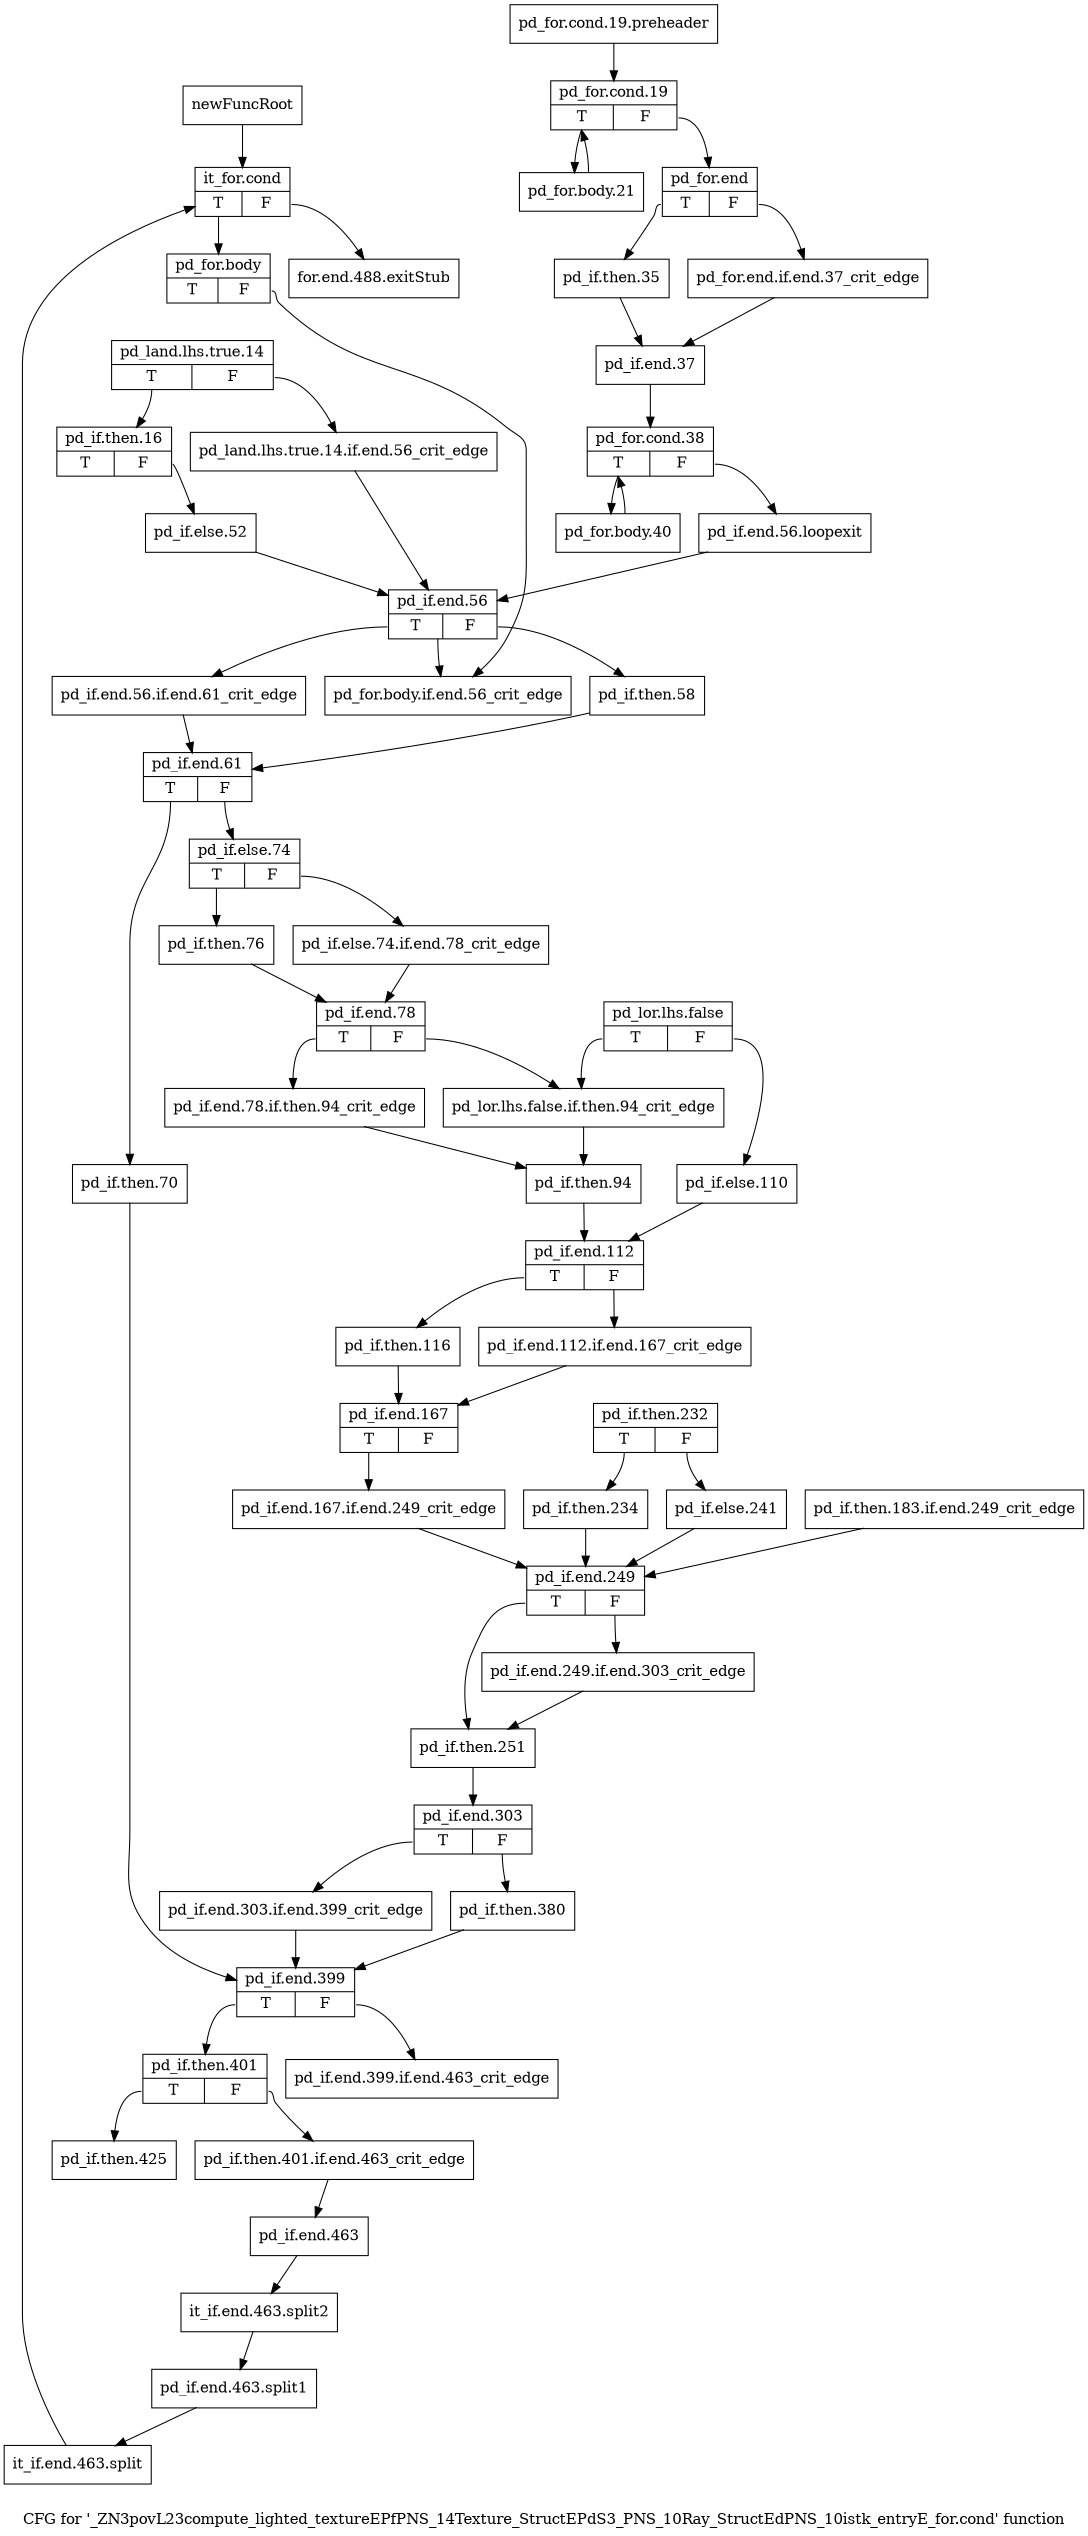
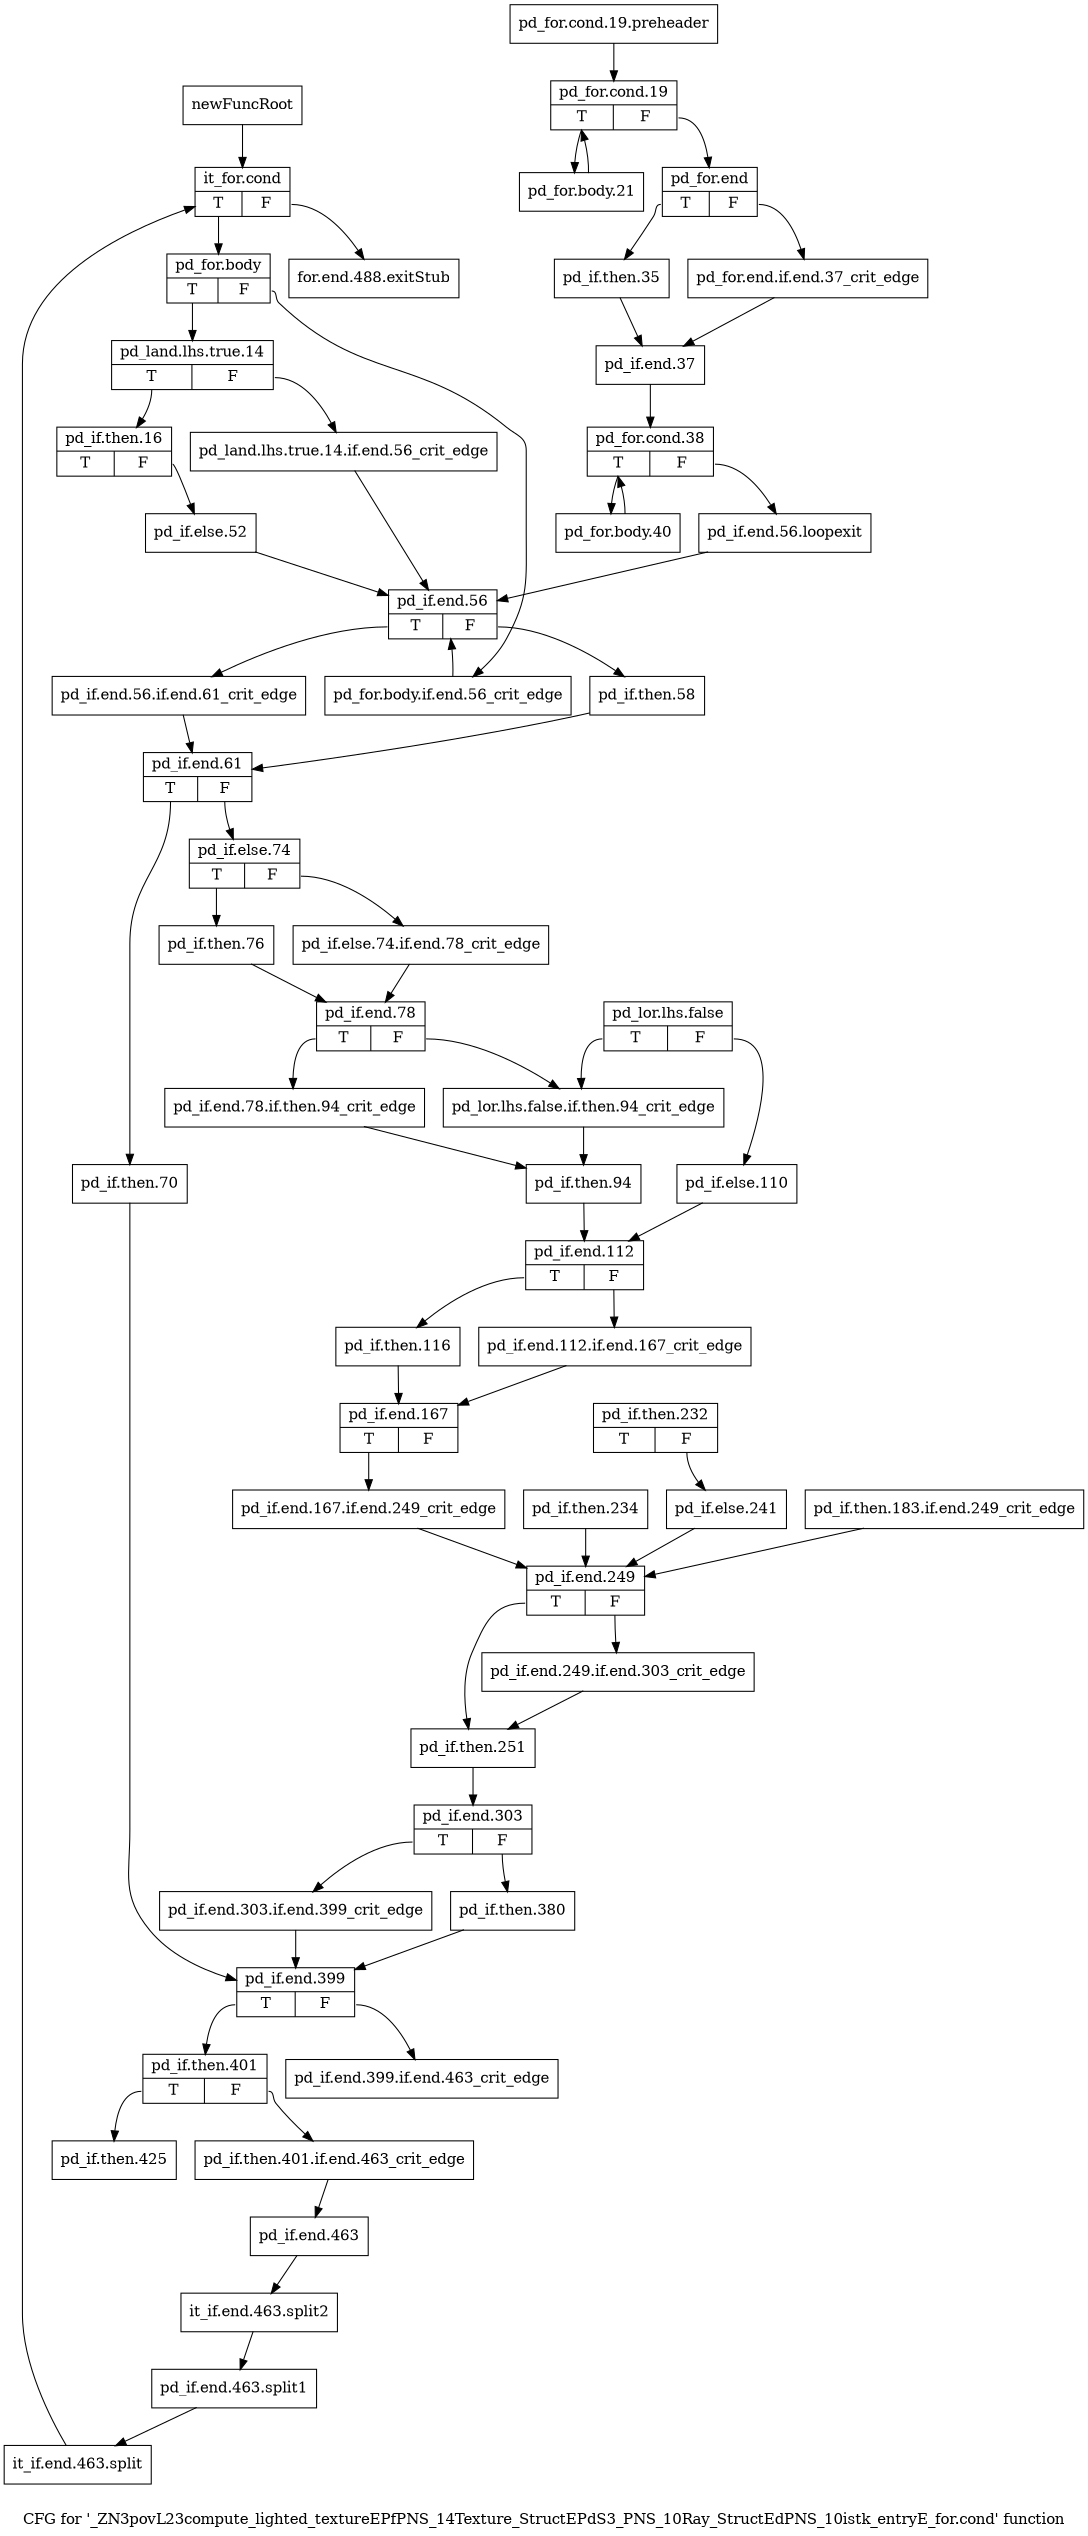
none -> (192, 317)
(438, 652) -> (453, 663)
(621, 1468) -> none
